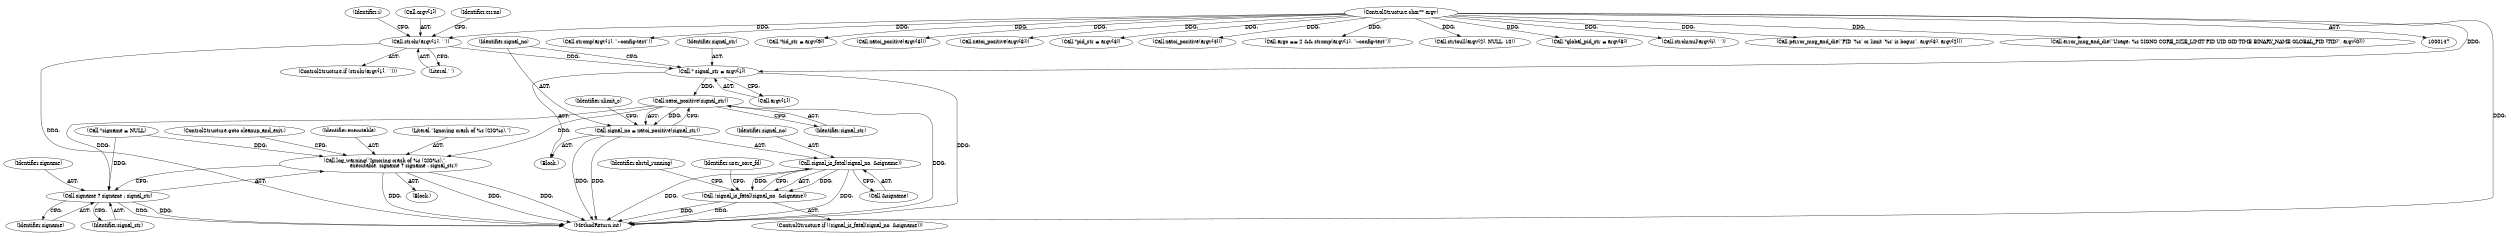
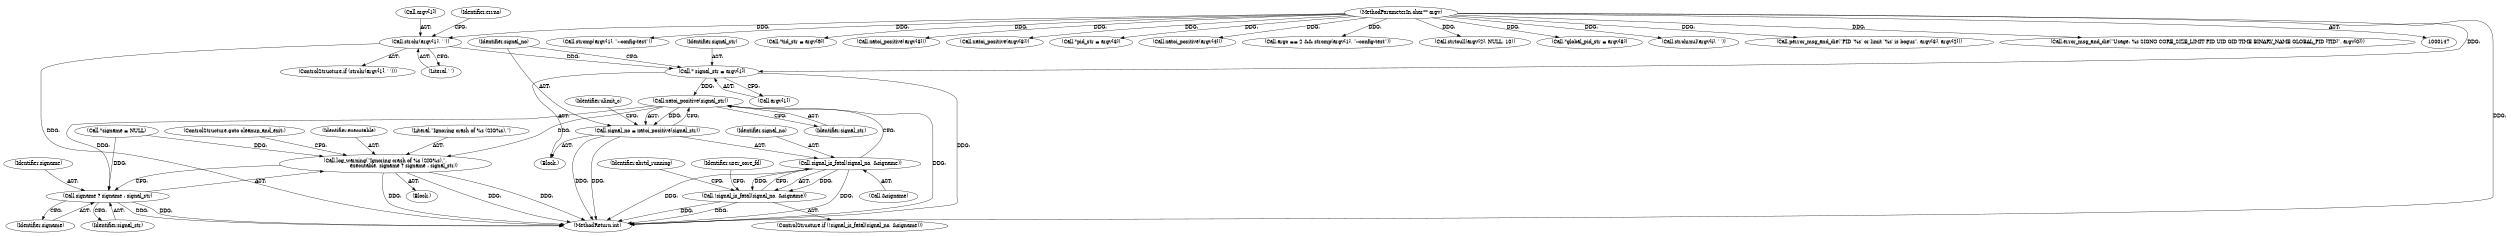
(367, 13) -> none
(1401, 13) -> (1401, 13)
(860, 181) -> (863, 115)
